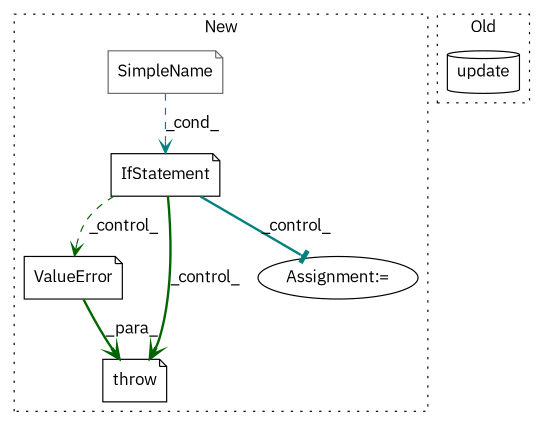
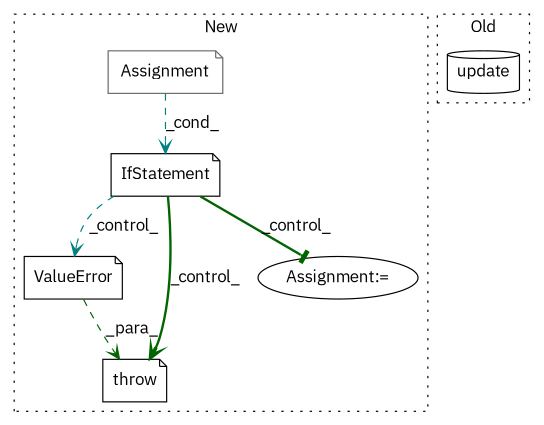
(165, 72) -> (165, 72)
(90, 216) -> (90, 216)
(251, 226) -> (251, 226)
(97, 325) -> (97, 325)
